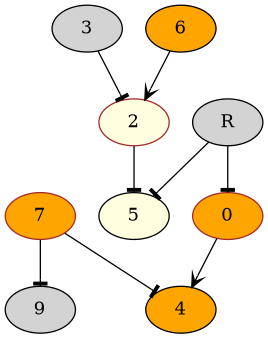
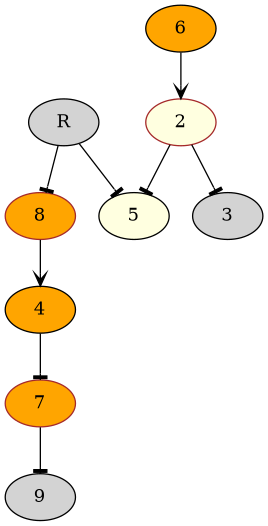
(109, 72) -> (203, 166)
(228, 216) -> (40, 216)
(108, 261) -> (40, 353)
